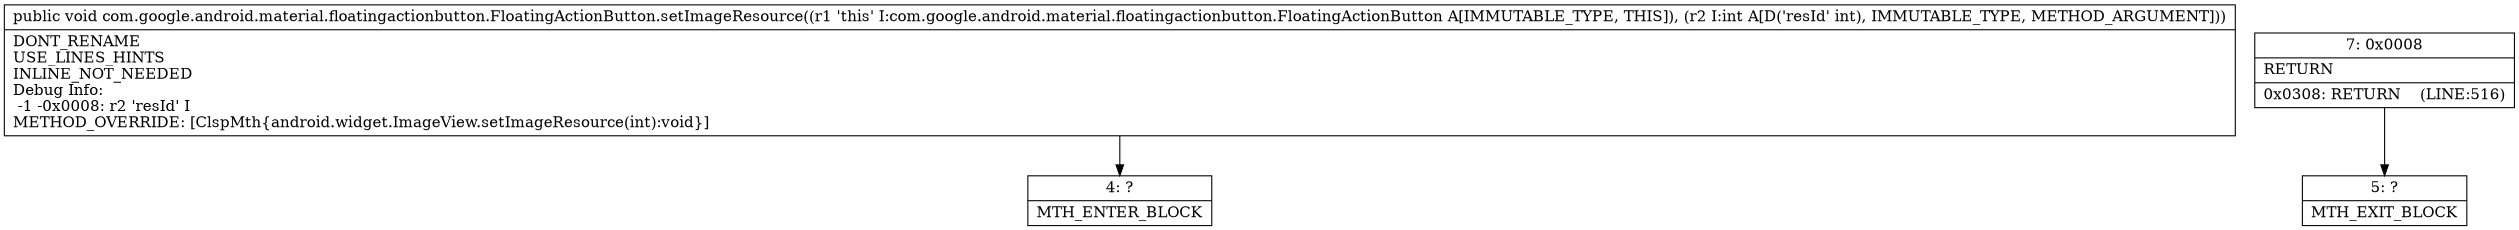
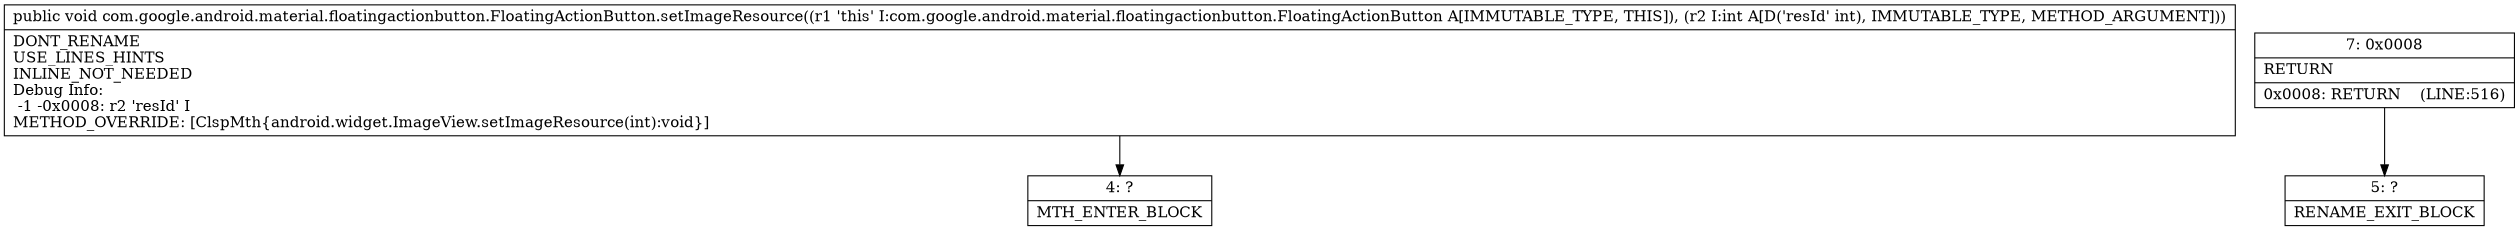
(2385, 95) -> (2385, 95)
(2385, 213) -> (2385, 213)
